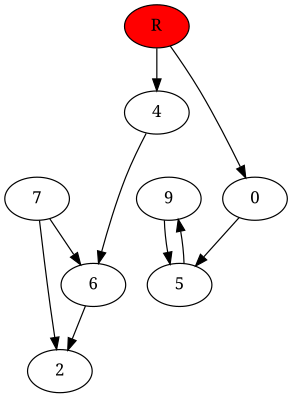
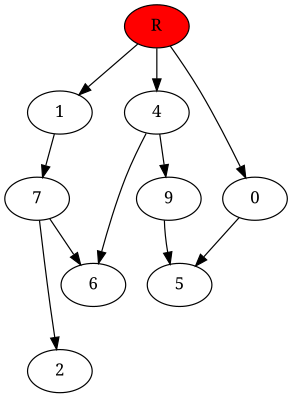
none -> (60, 113)
(183, 247) -> (162, 149)
(79, 322) -> none
